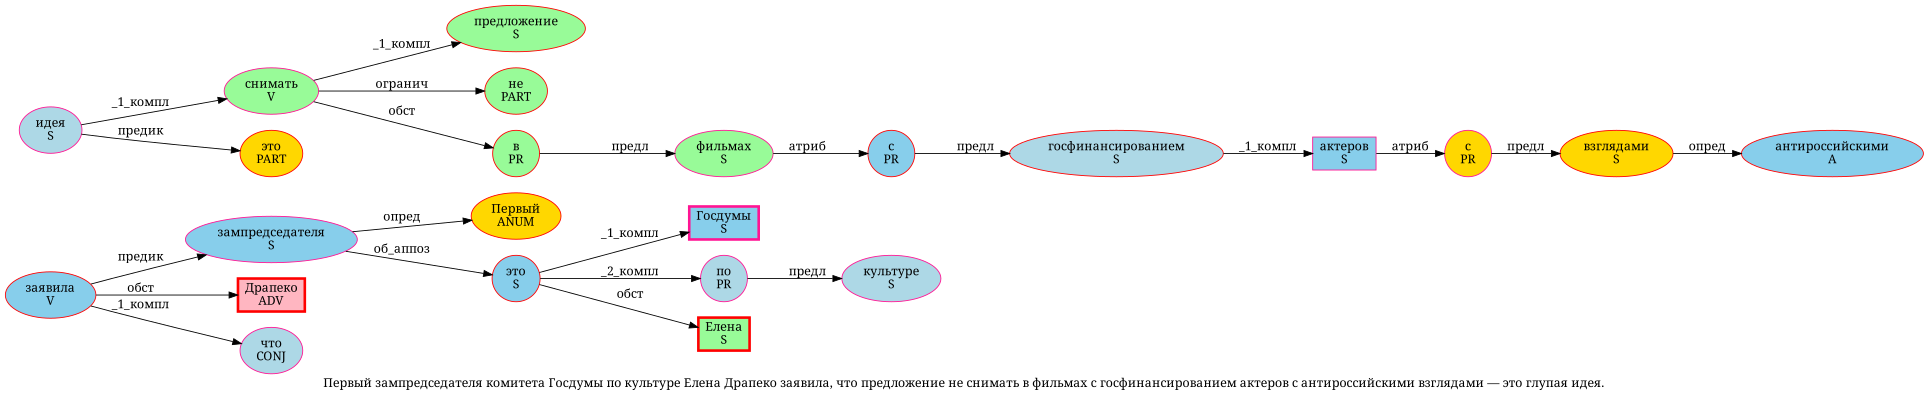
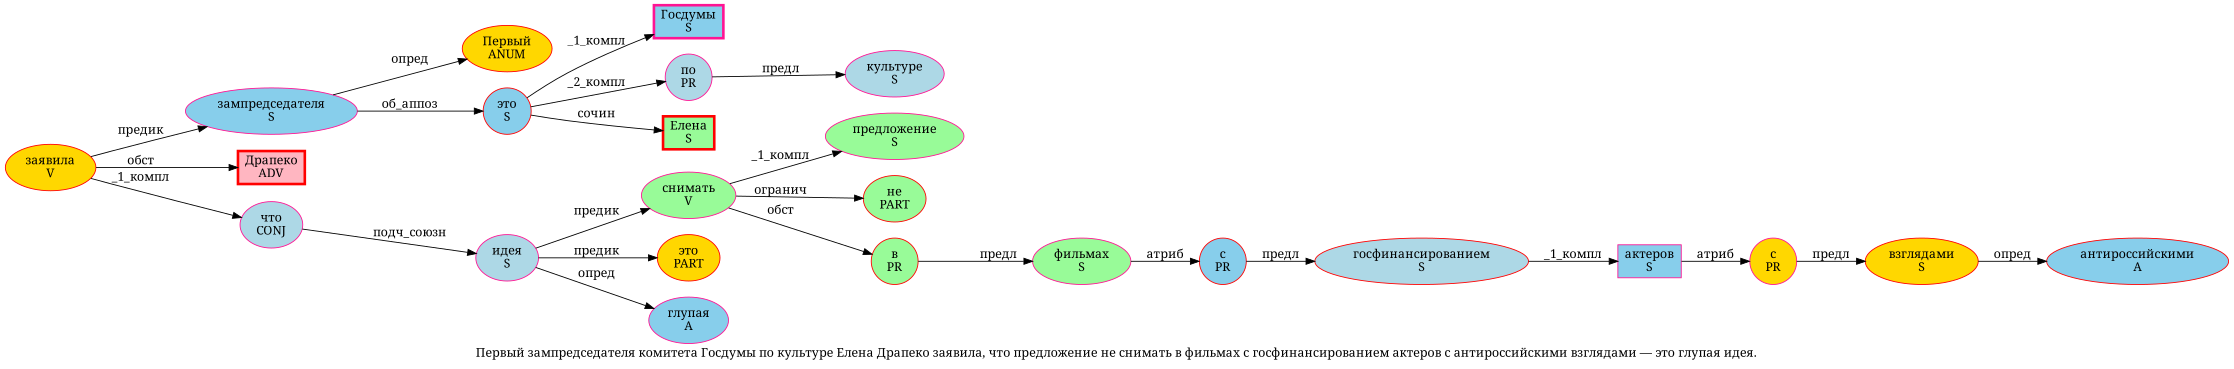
(516, 29) -> (895, 136)
(141, 103) -> (597, 211)
none -> (385, 241)
(51, 295) -> (51, 168)
(630, 295) -> (597, 114)
none -> (689, 320)
